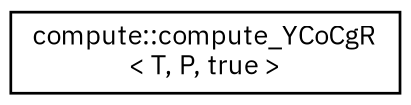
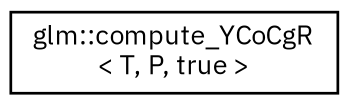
(205, 53) -> (174, 53)
